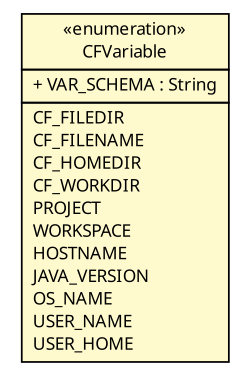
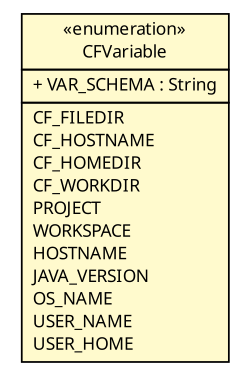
(89, 141) -> (94, 141)
